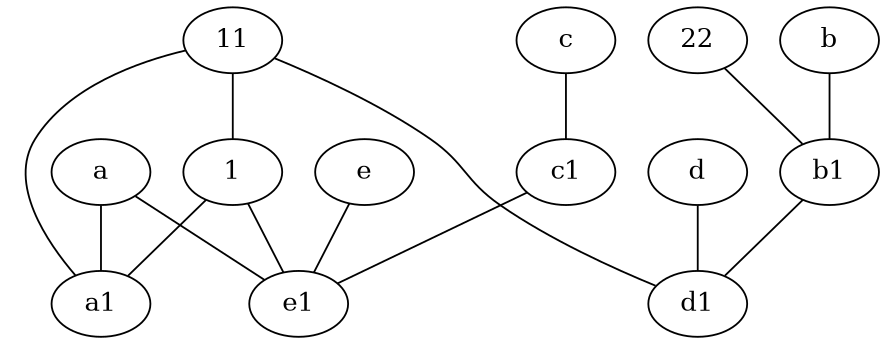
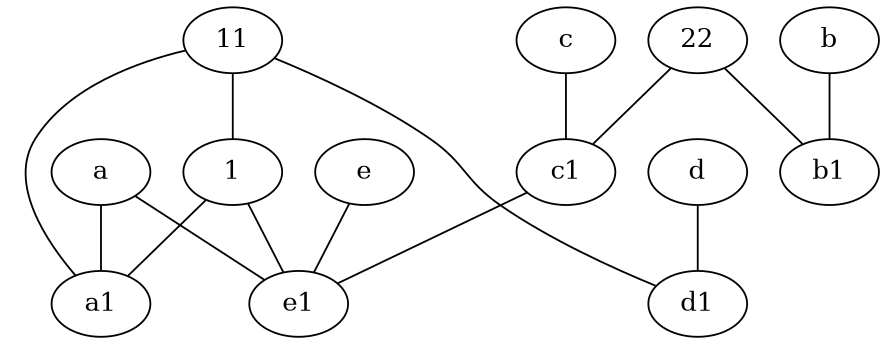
none -> (632, 106)
(764, 238) -> none
